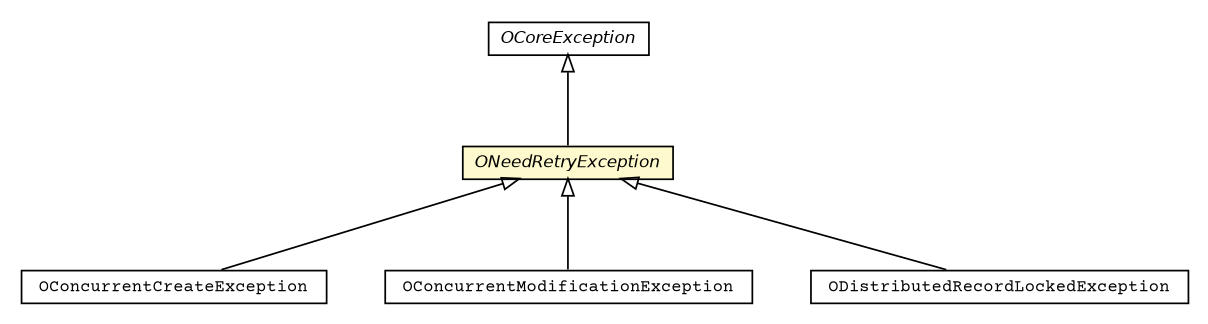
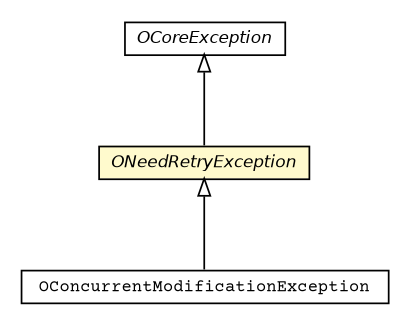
(173, 286) -> none
(999, 286) -> none
